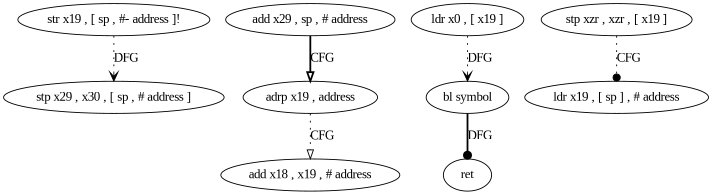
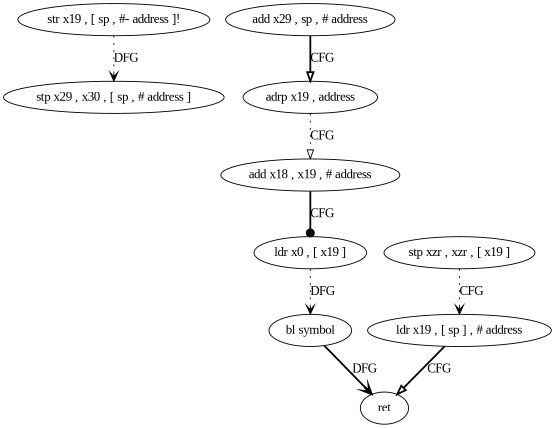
(617, 55) -> (459, 287)
(468, 133) -> (345, 367)
none -> (310, 210)
none -> (424, 367)
